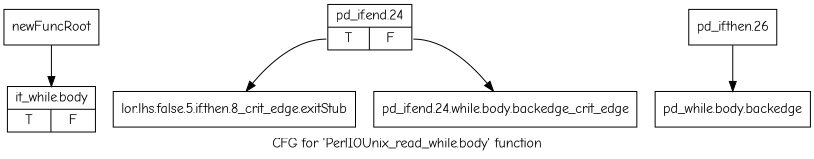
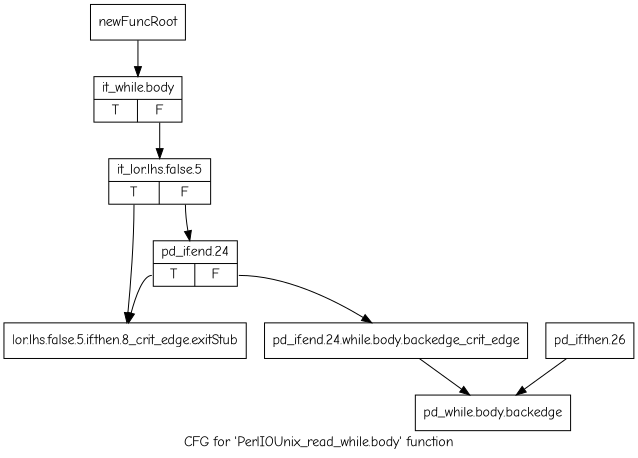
none -> (160, 181)
none -> (441, 374)
